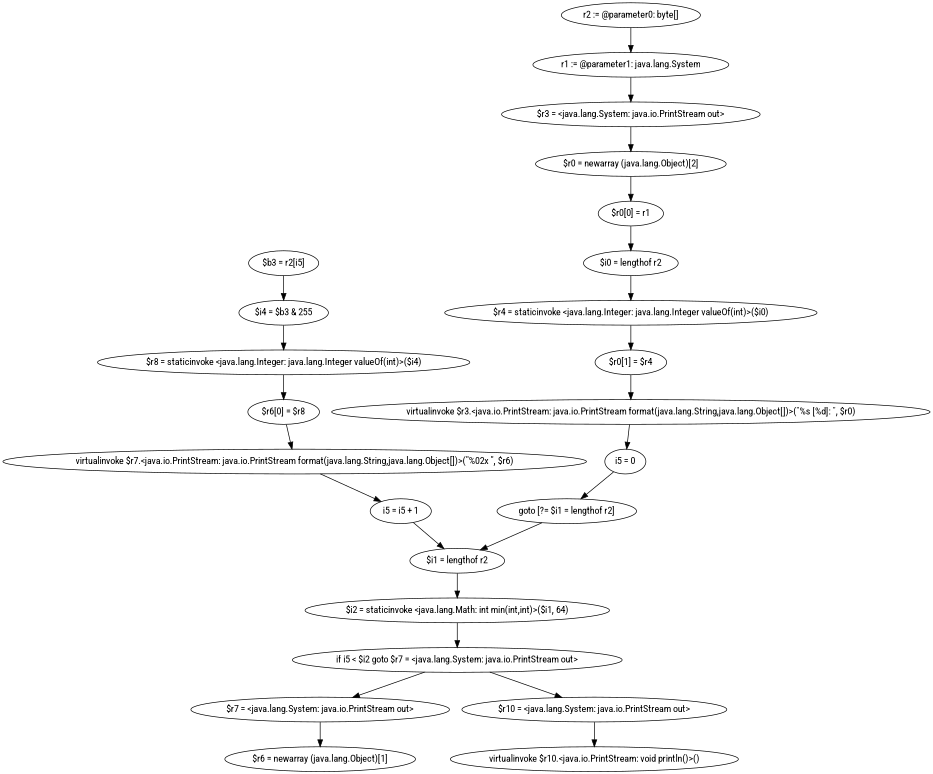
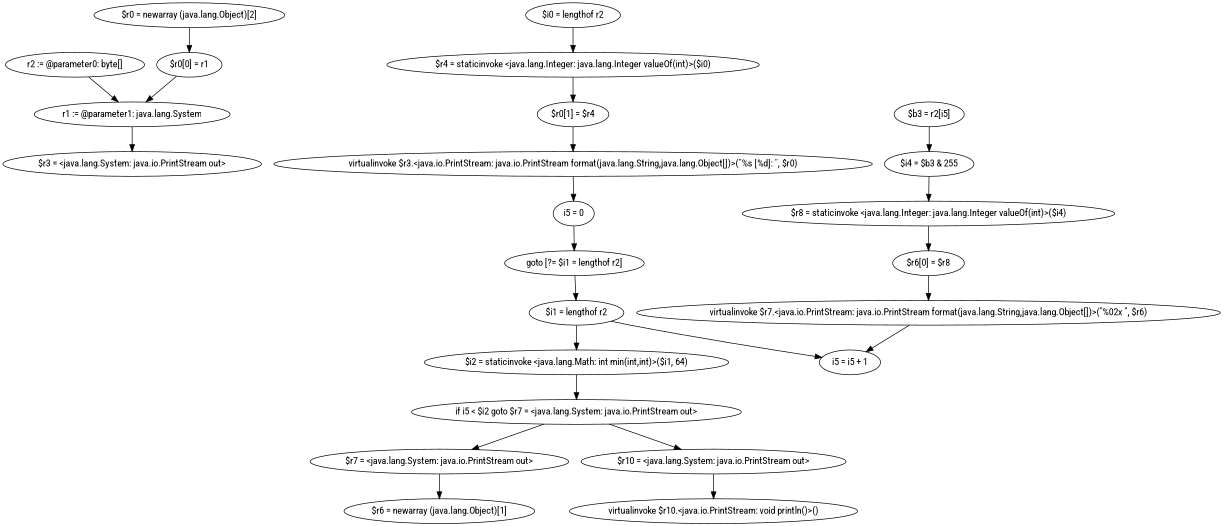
(631, 136) -> none
(631, 235) -> (164, 87)
(426, 533) -> (713, 340)
